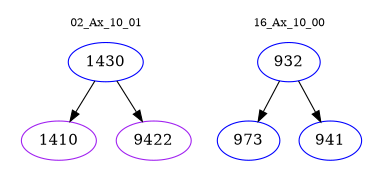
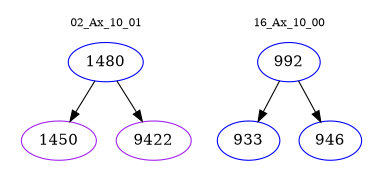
(106, 62) -> (106, 62)
(289, 62) -> (289, 62)
(59, 141) -> (59, 141)
(249, 141) -> (249, 141)
(330, 141) -> (330, 141)
